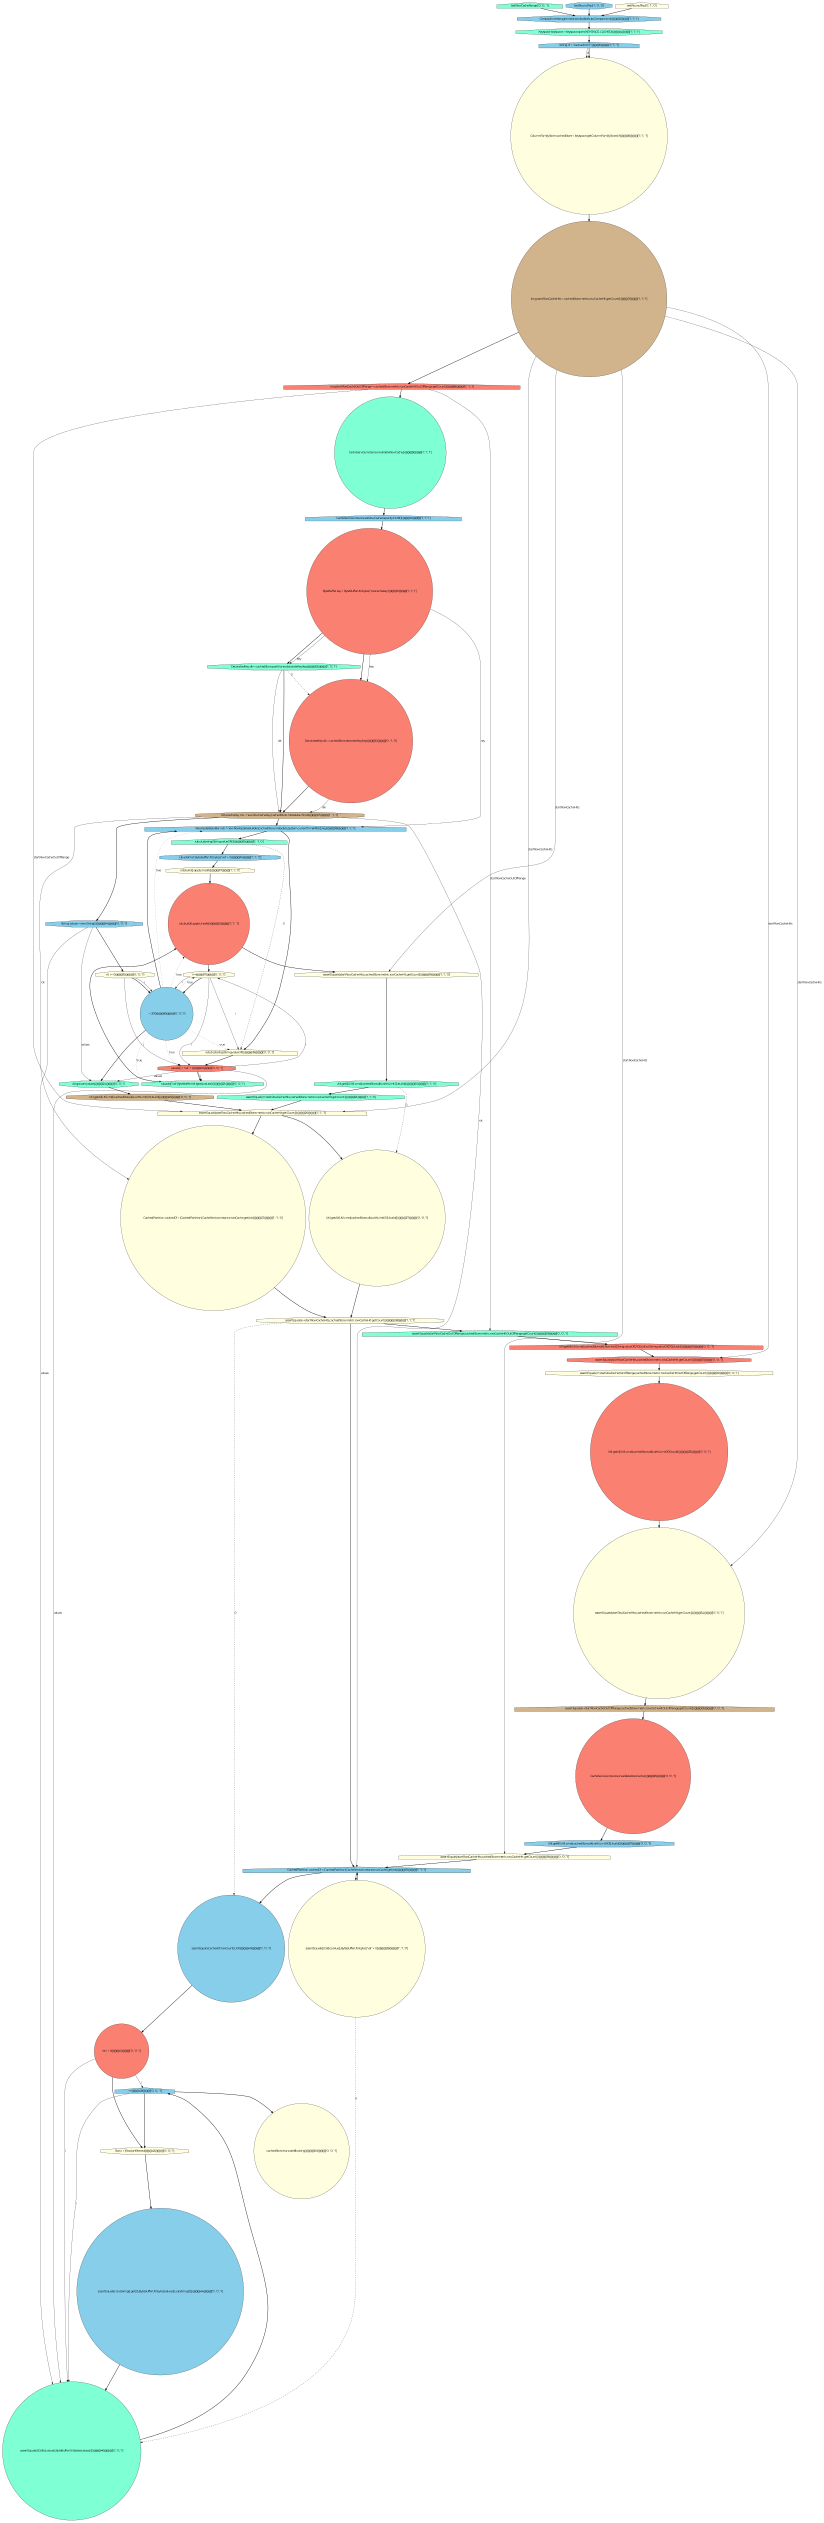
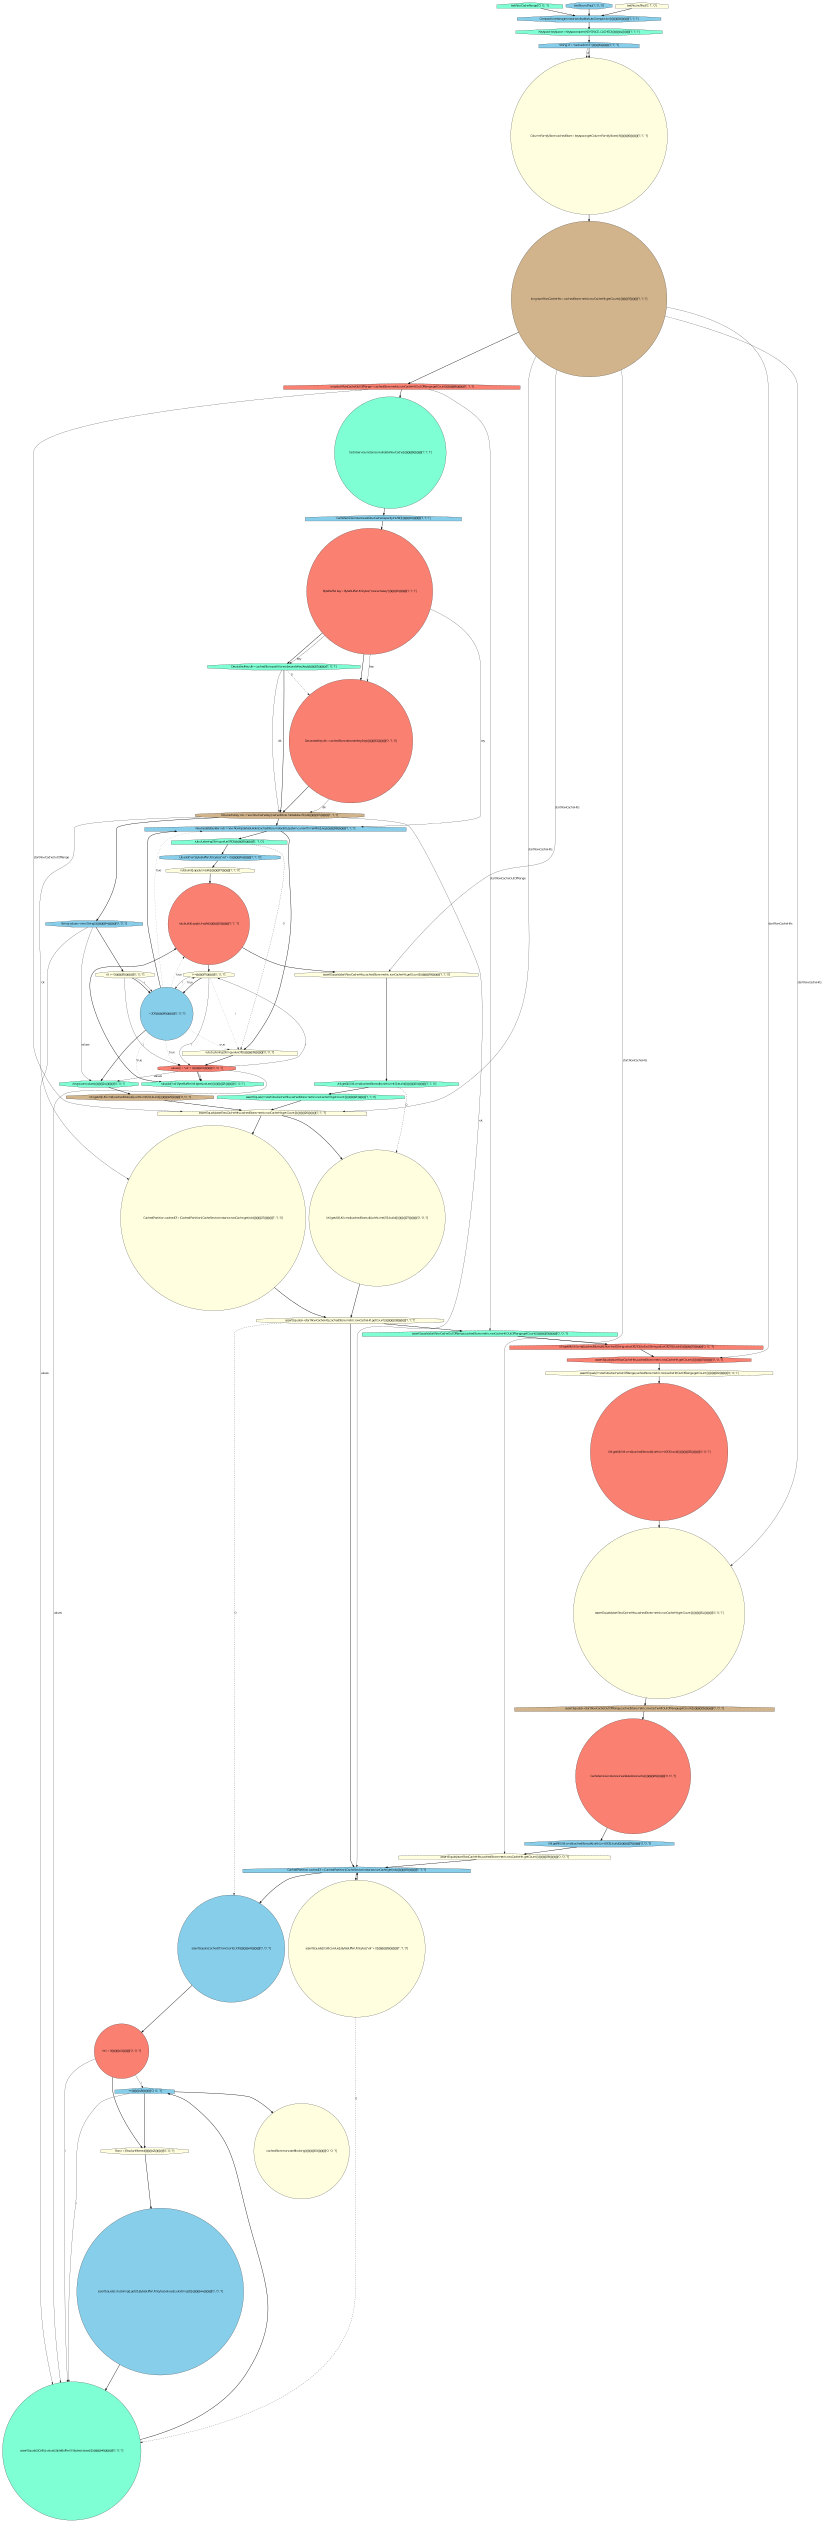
(224, 1013) -> (224, 1013)
